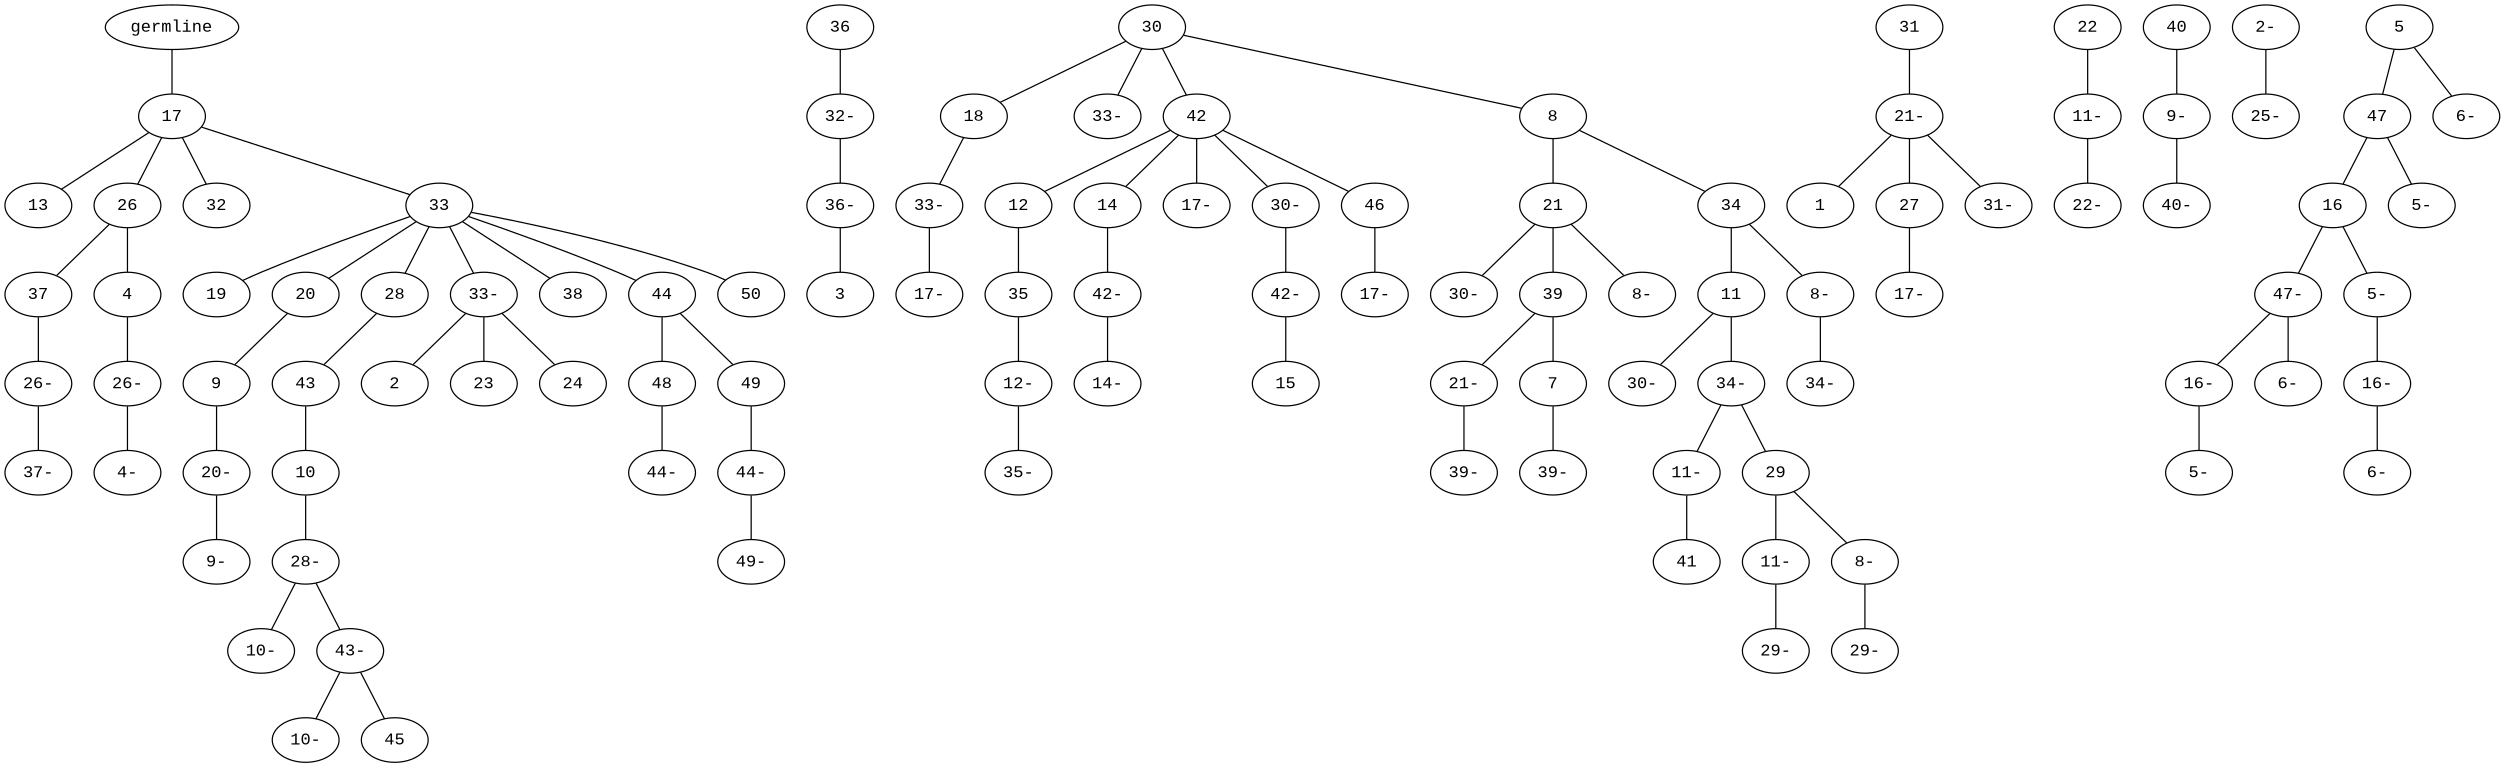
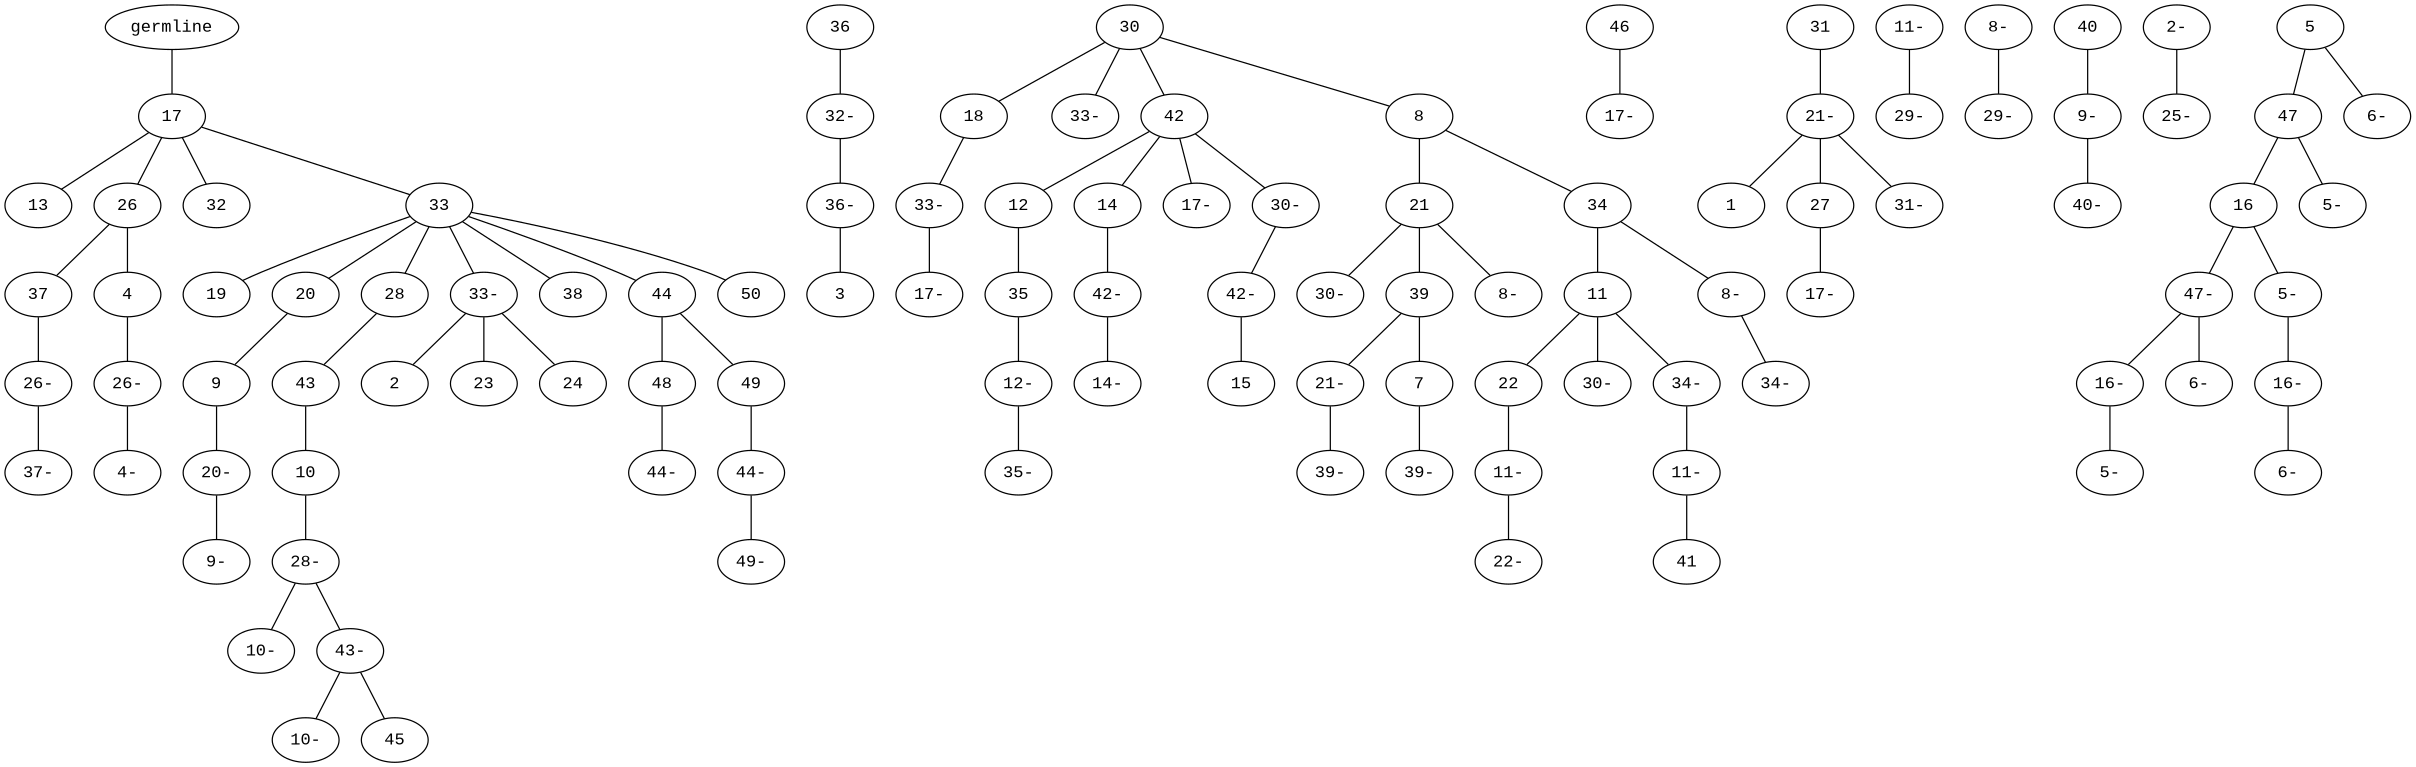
(1286, 161) -> none
none -> (1553, 339)
(1776, 473) -> none
